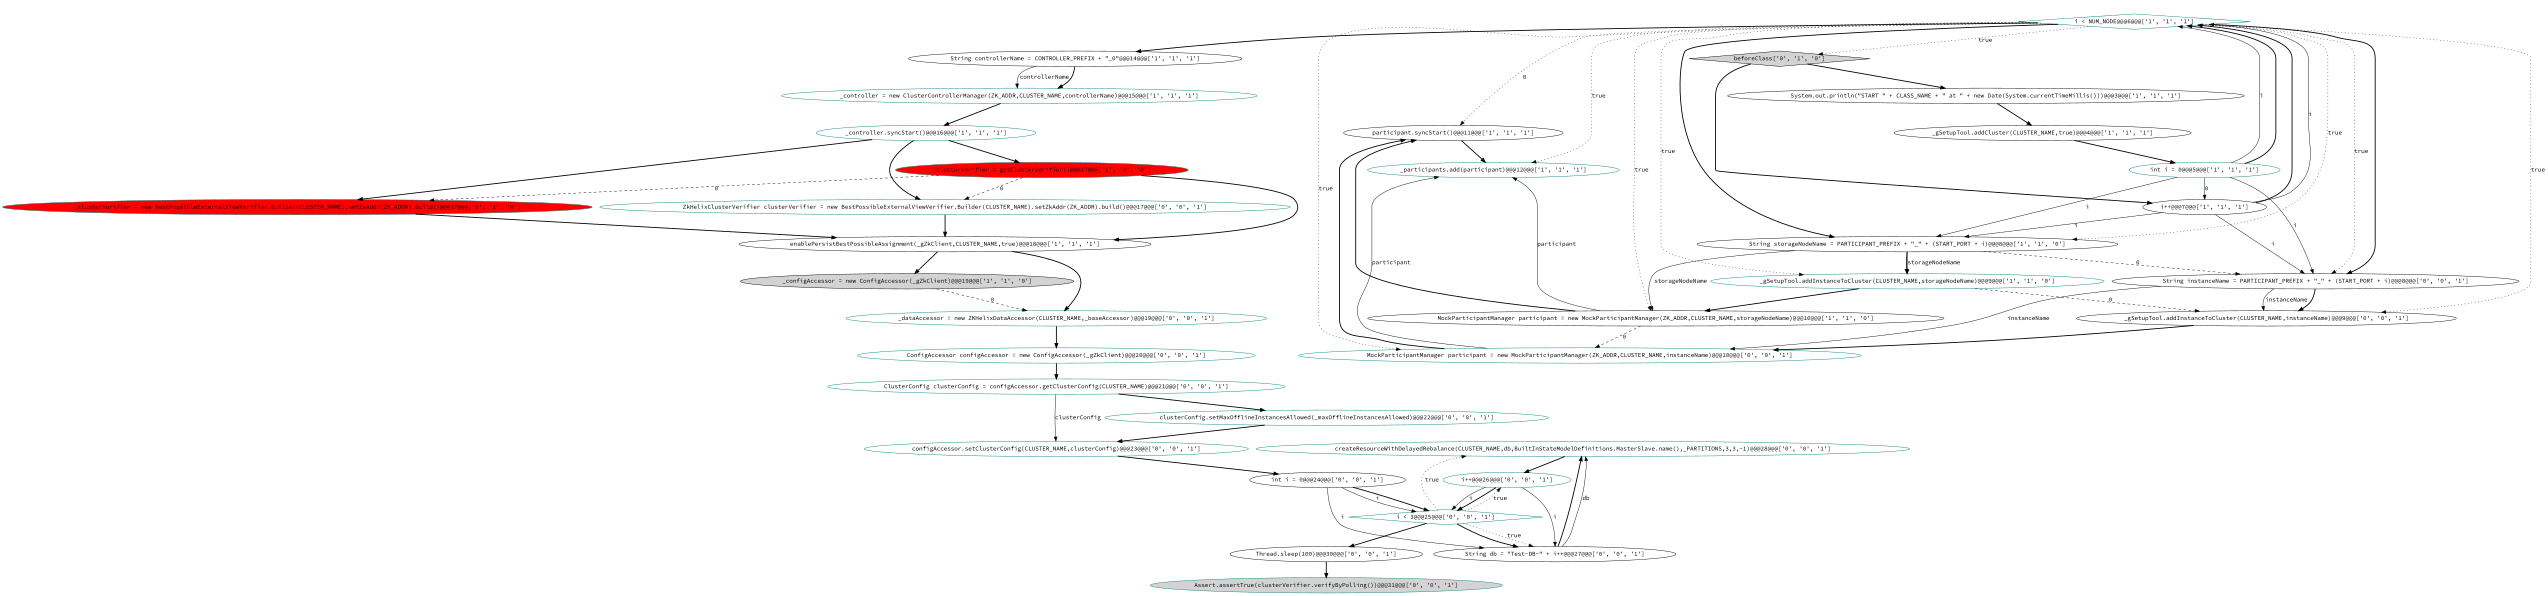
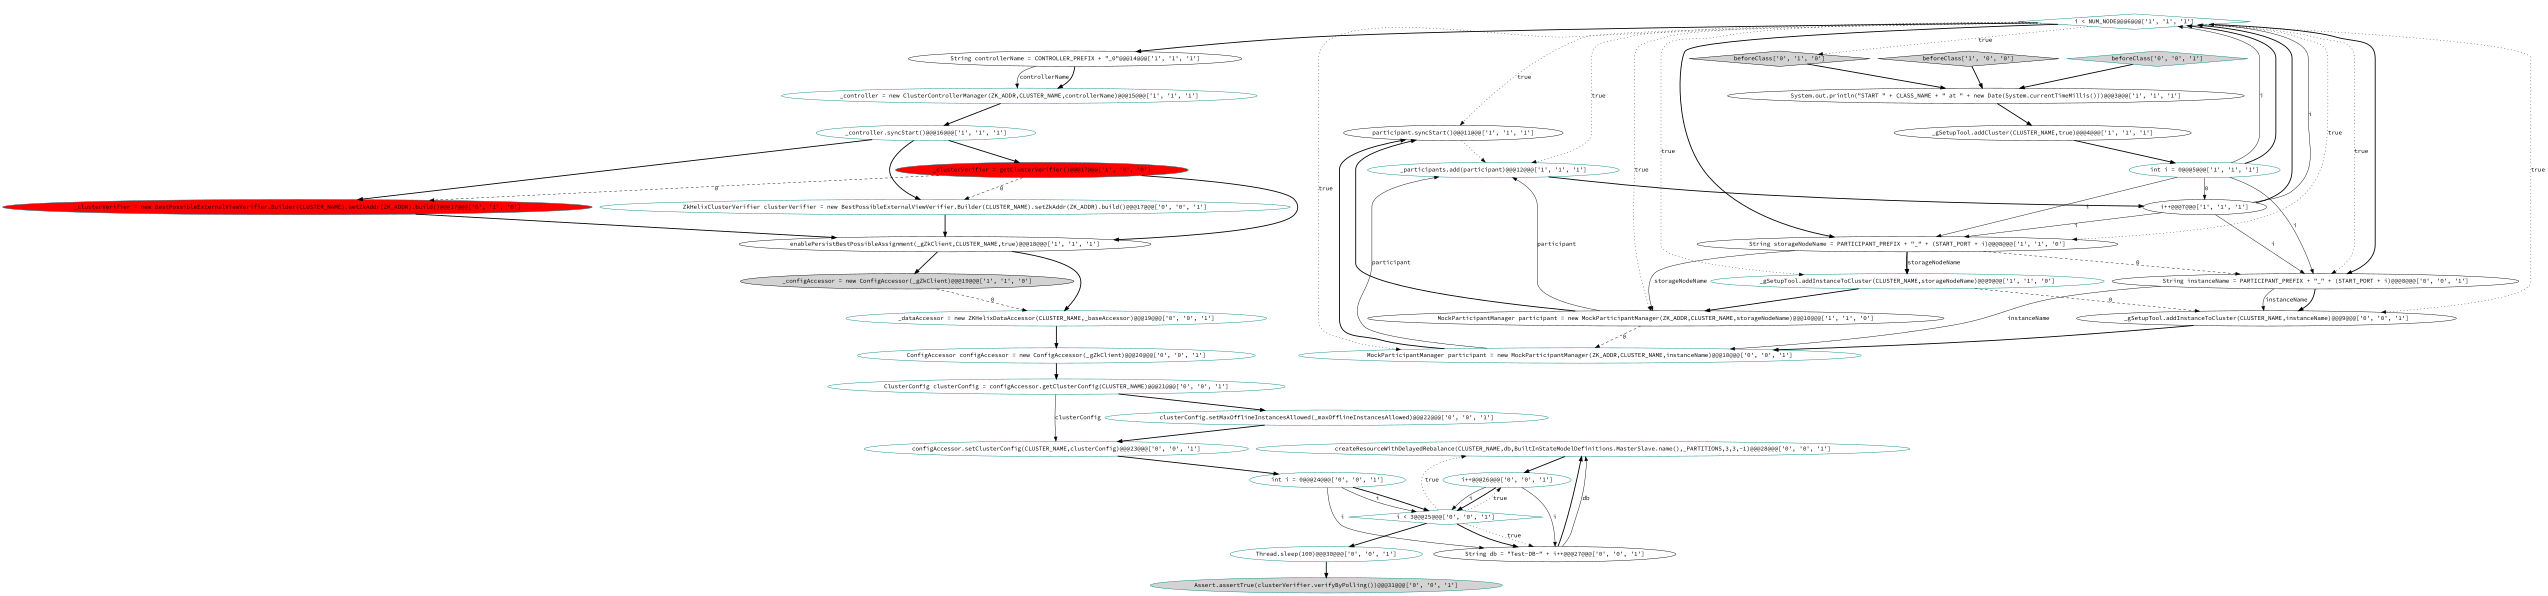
none -> (1968, 59)
none -> (2157, 59)
(1525, 77) -> (1525, 77)
(1472, 150) -> (1472, 150)
(1869, 183) -> (1843, 199)
(1328, 480) -> (1328, 480)
(1326, 554) -> (1326, 554)
